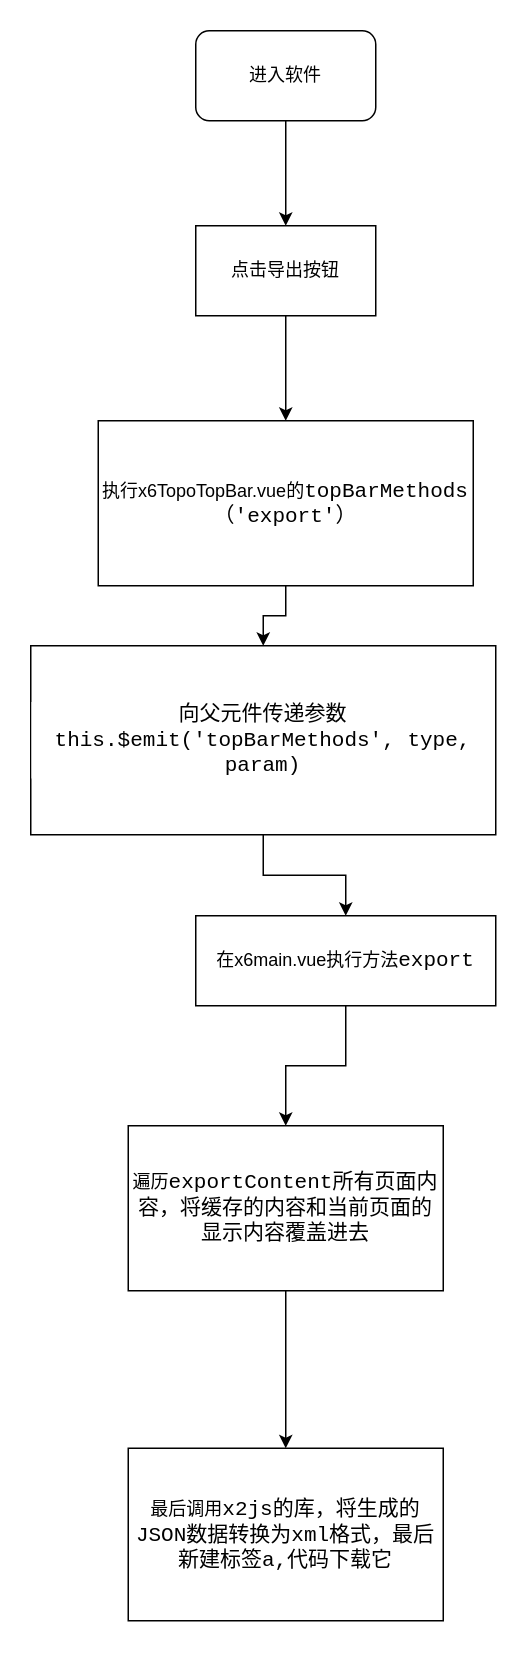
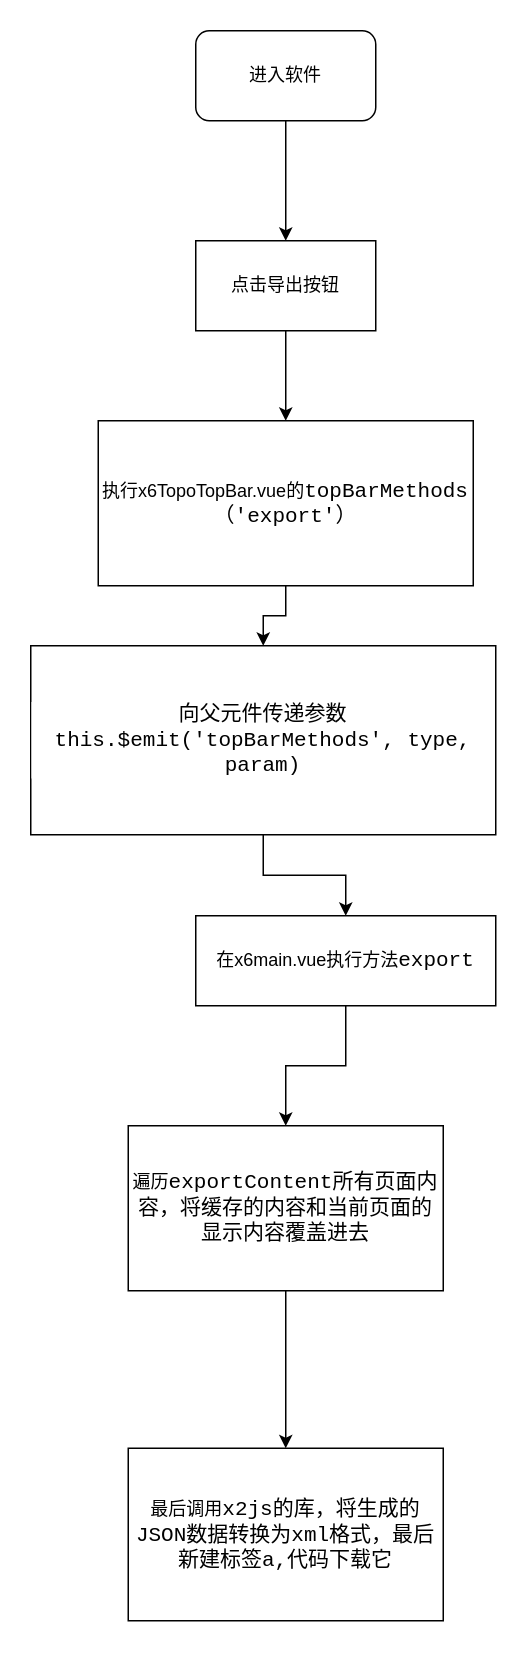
(286, 271) -> (286, 286)
